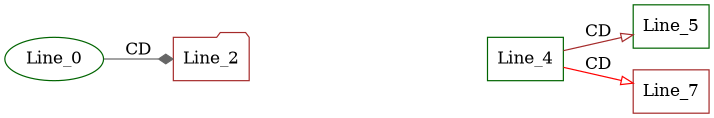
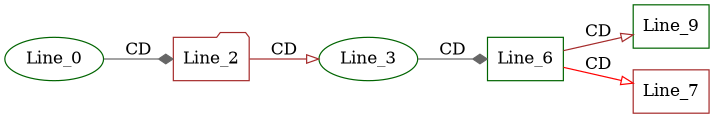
(671, 26) -> (671, 26)
none -> (368, 59)
(525, 59) -> (525, 59)
